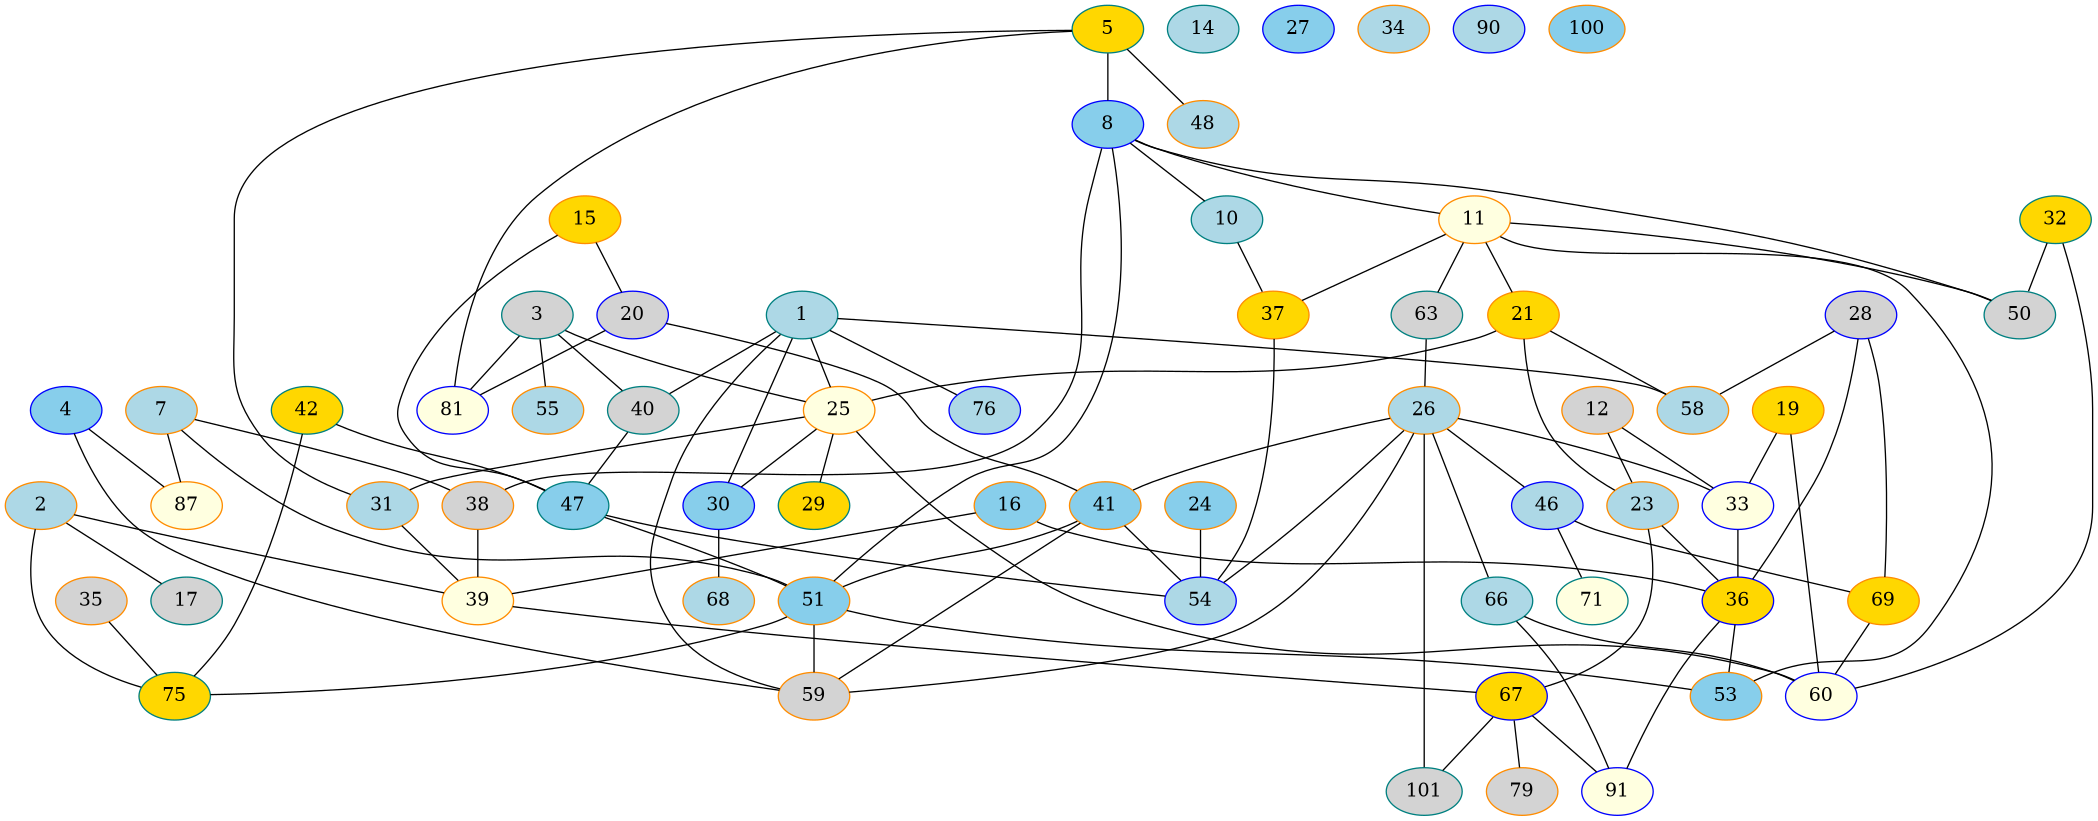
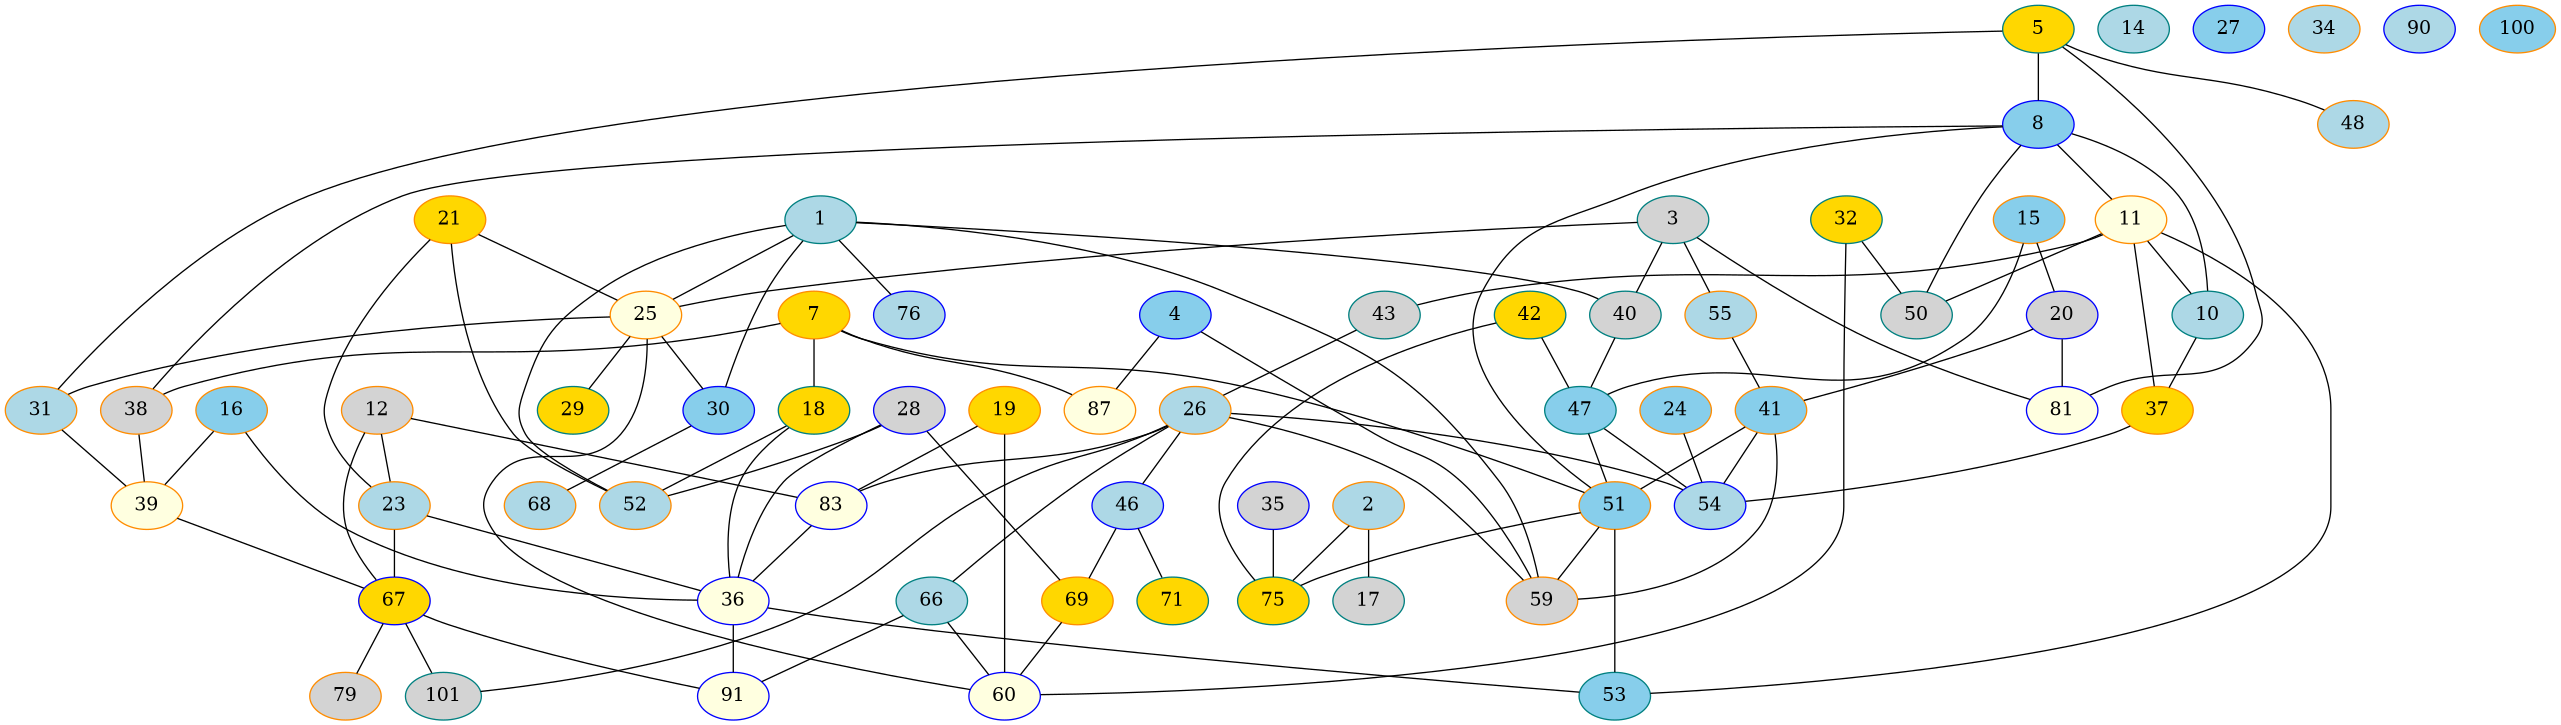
(585, 220) -> (2029, 220)
(1499, 267) -> (2169, 267)
(1427, 315) -> (1384, 315)
(161, 410) -> (814, 315)
none -> (814, 410)
(1693, 410) -> (635, 506)
(1254, 451) -> (1746, 363)
(1738, 506) -> (831, 506)
none -> (344, 509)
(250, 553) -> none
(91, 601) -> (1273, 506)
(1592, 601) -> (1173, 601)
(1738, 601) -> (733, 601)
(1726, 696) -> (1615, 696)
